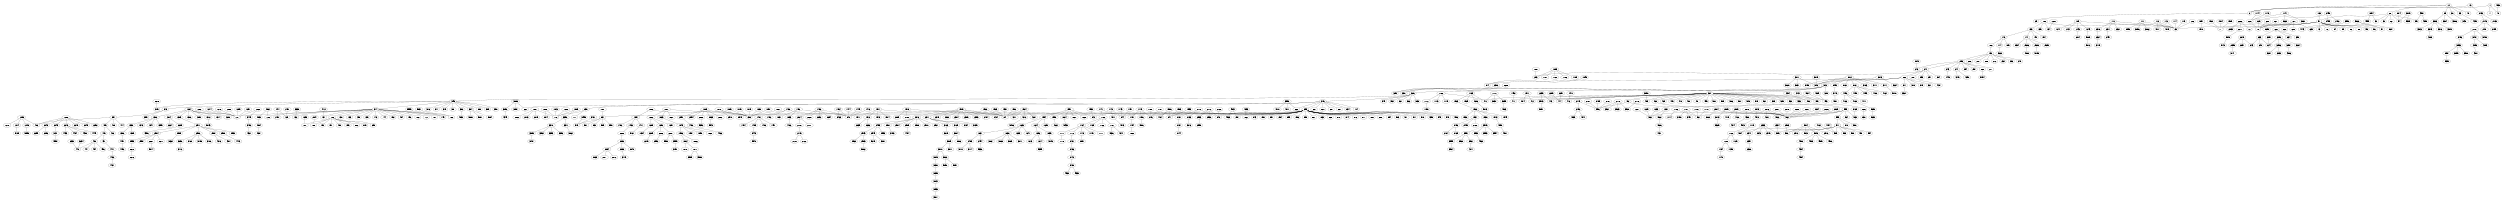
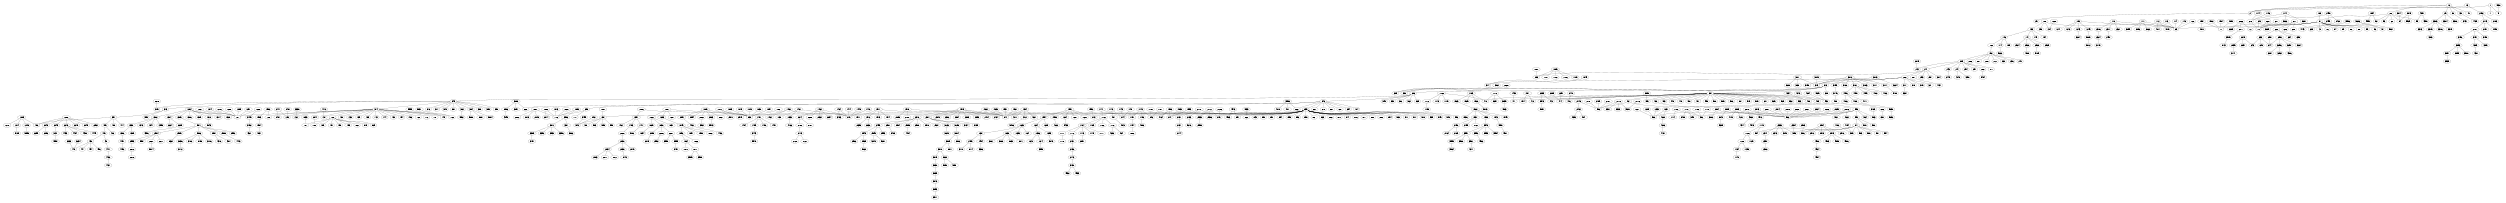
none -> (1777, 109)
